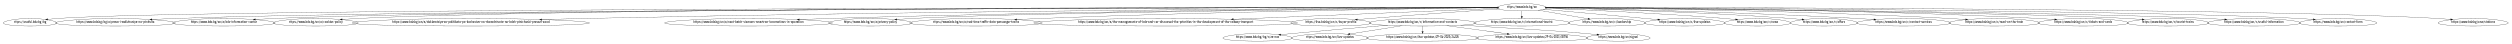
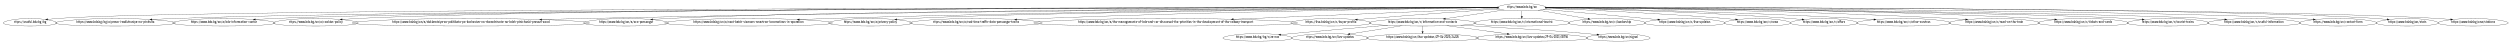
none -> (1475, 14)
none -> (626, 22)
(1904, 22) -> (1904, 22)
none -> (2407, 22)
